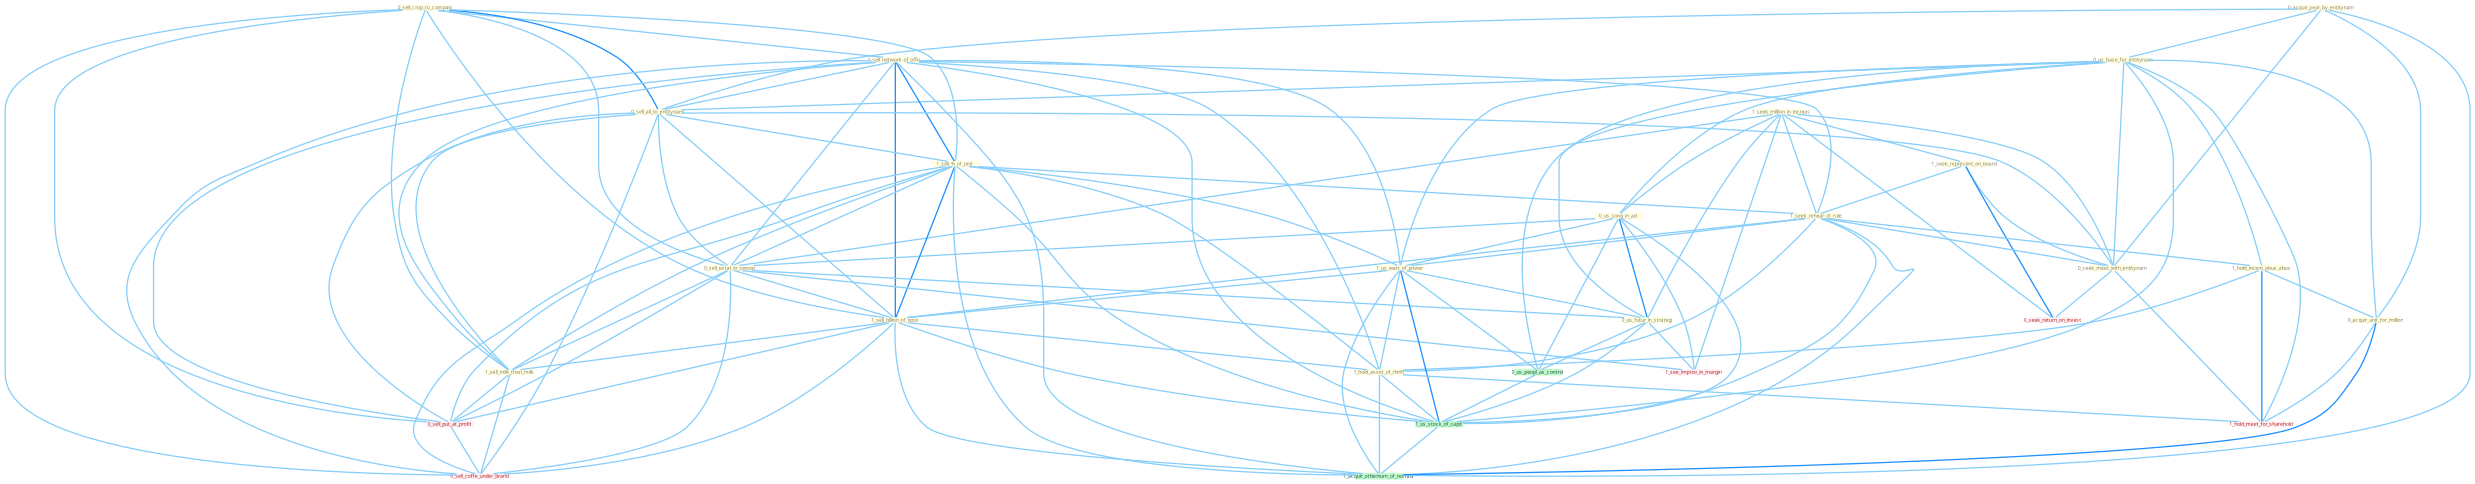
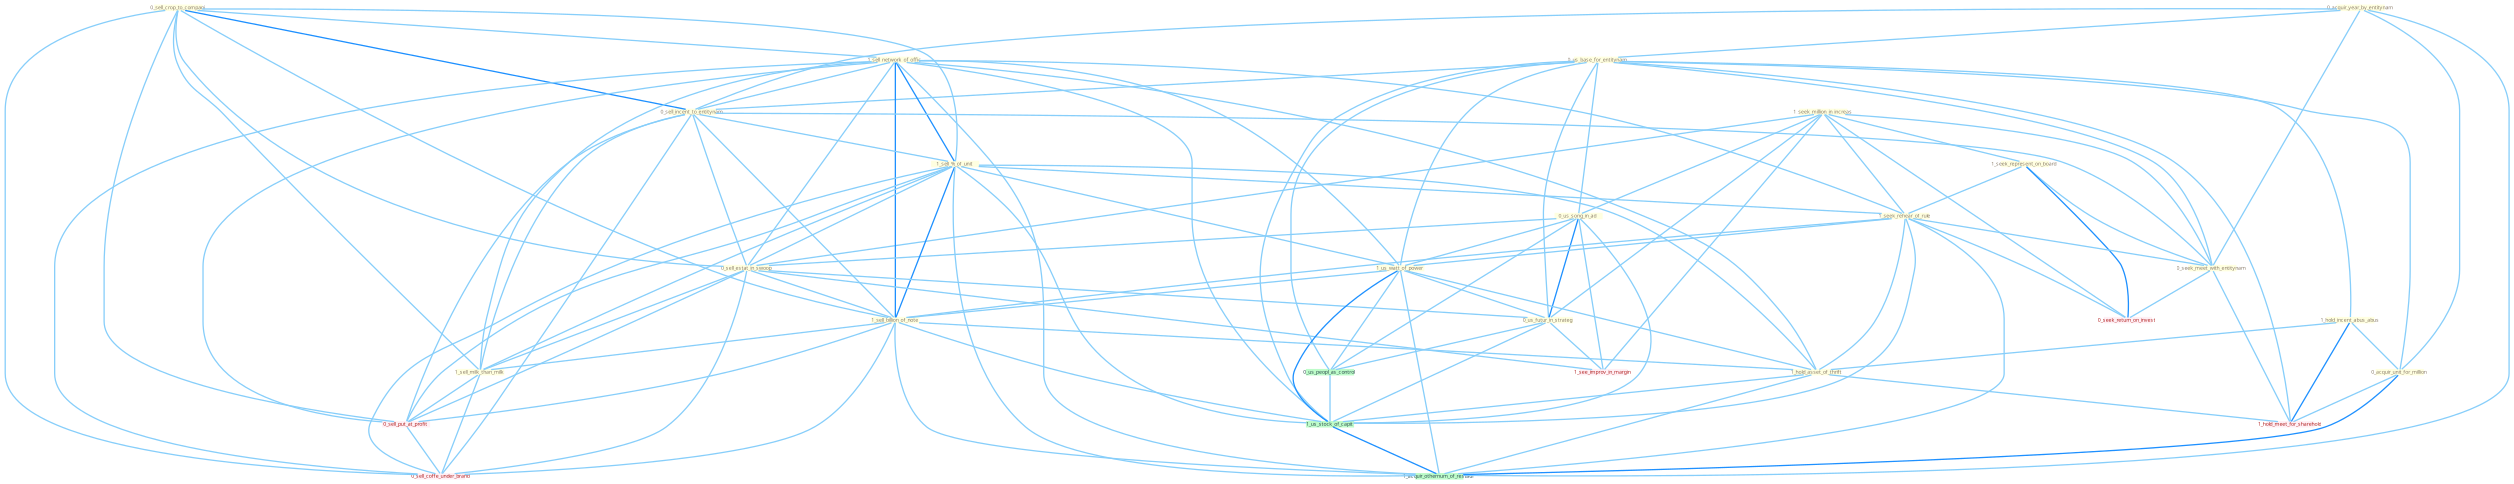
(659, 112) -> (692, 112)
(2018, 240) -> (2019, 264)
(1409, 450) -> (1385, 450)
